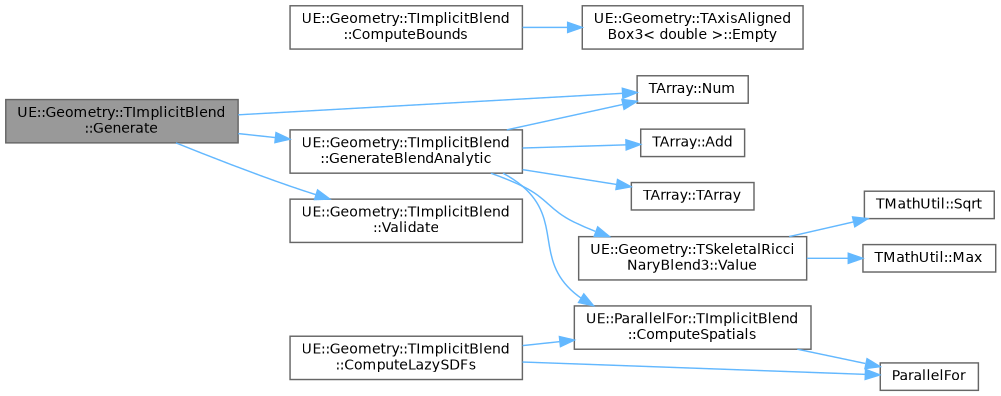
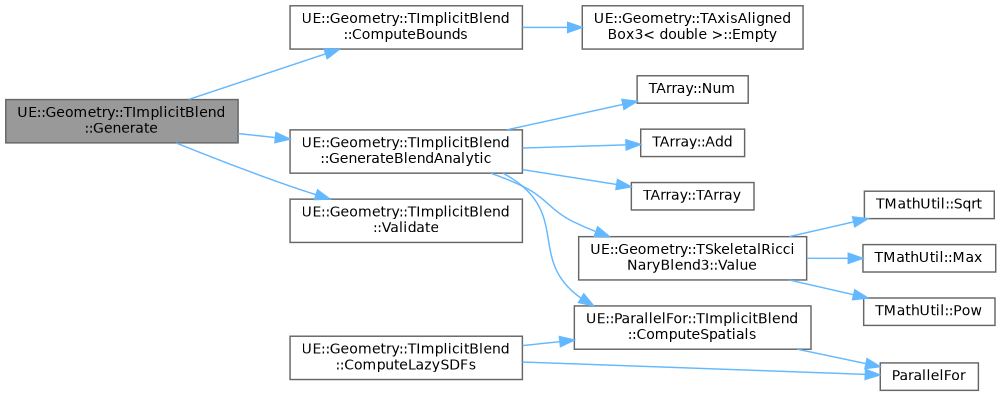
(430, 104) -> (257, 77)
none -> (929, 312)
